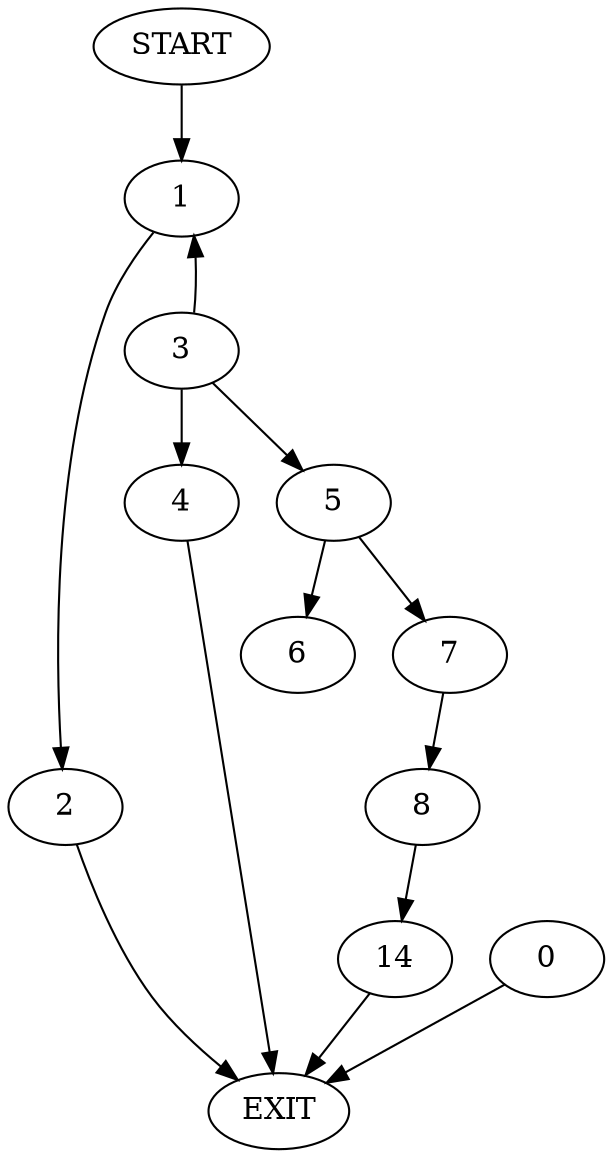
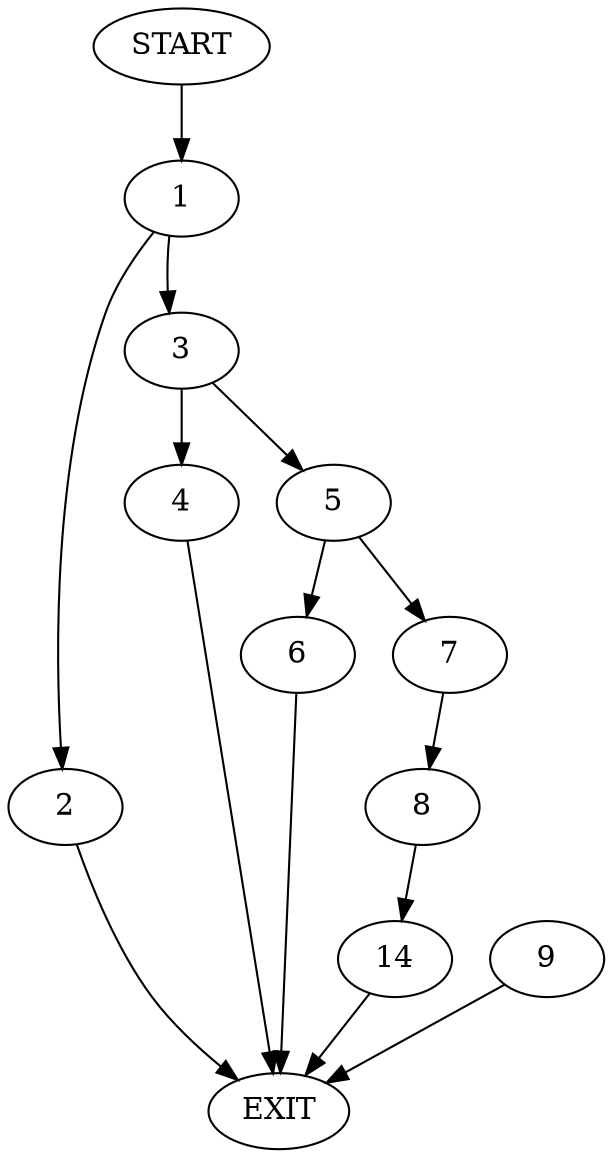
(196, 285) -> (168, 264)
none -> (289, 872)
(547, 959) -> (547, 959)
